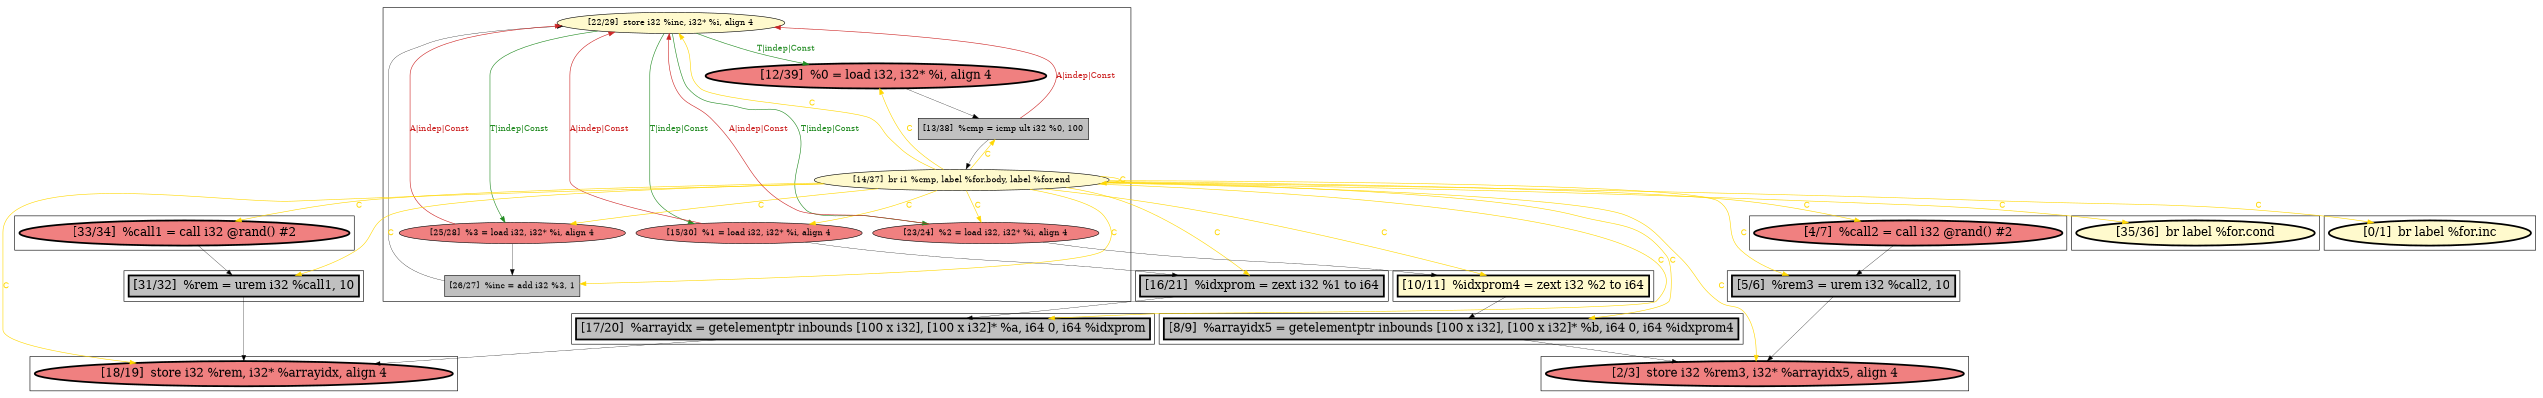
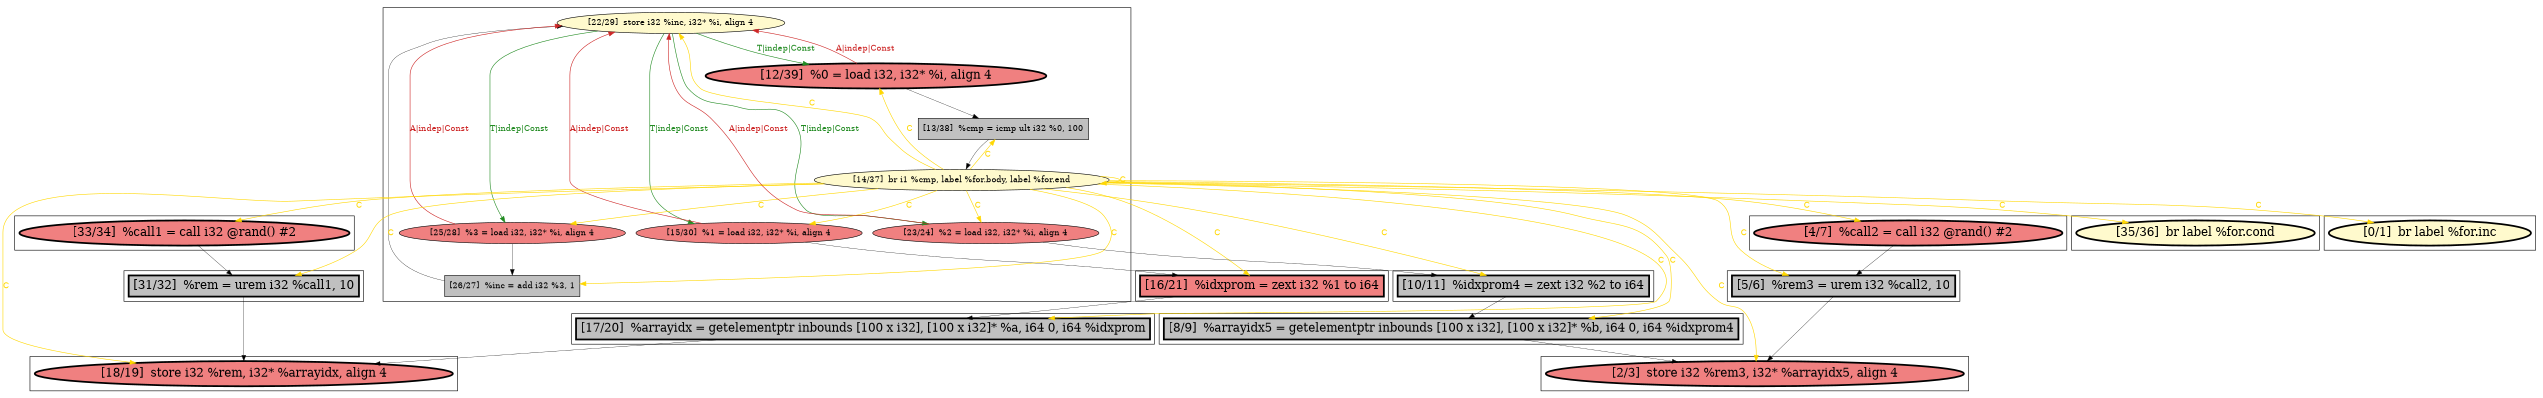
(953, 40) -> (810, 42)
(1262, 286) -> (1262, 286)
(1523, 286) -> (1523, 286)
